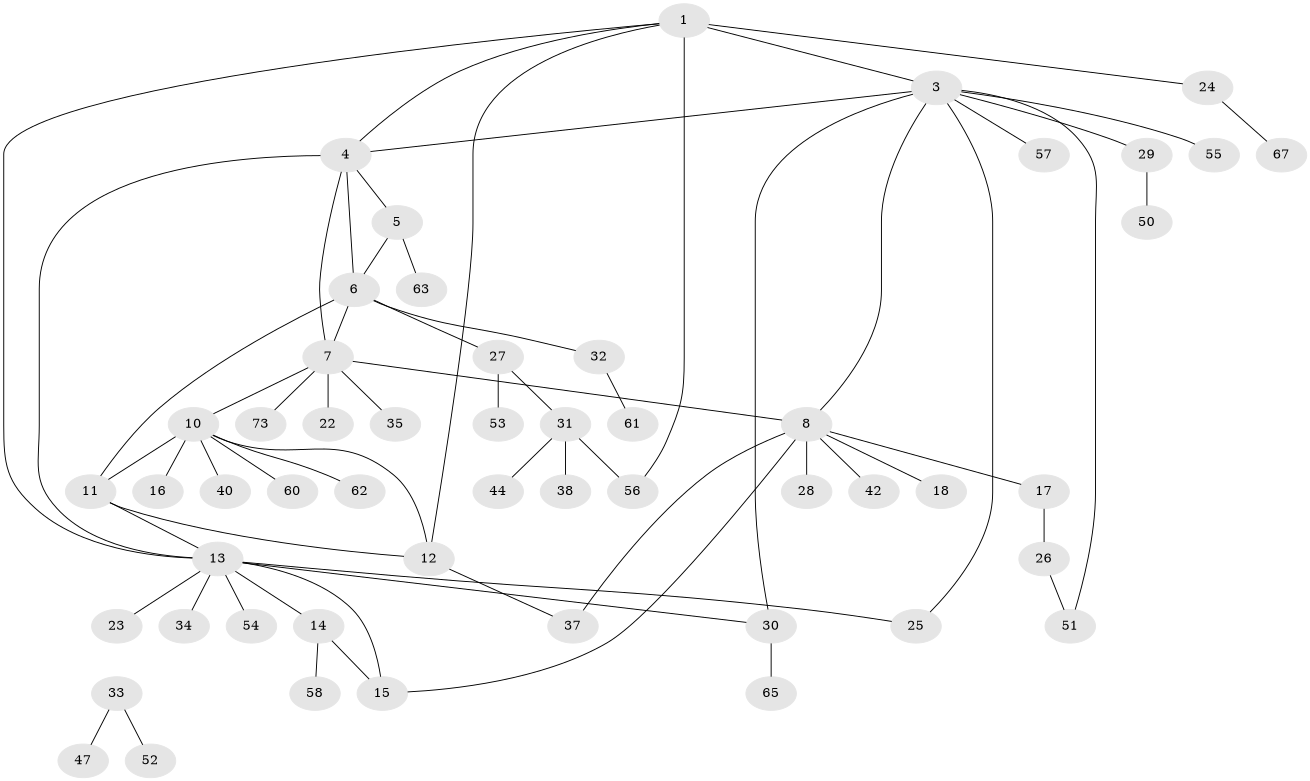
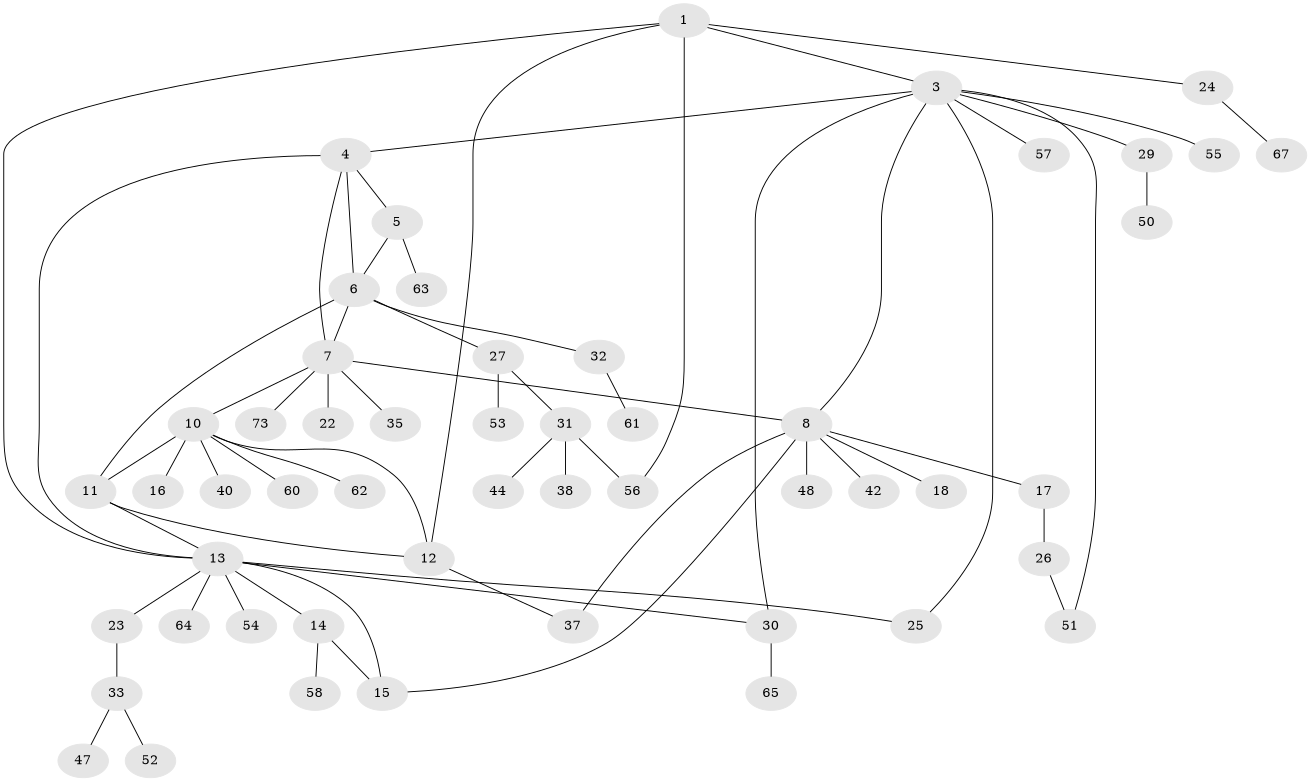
(499, 56) -> none
(807, 492) -> (807, 492)
(184, 626) -> (184, 626)
none -> (117, 660)
